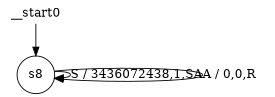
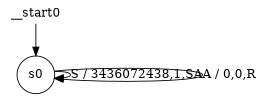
(36, 75) -> (36, 75)
